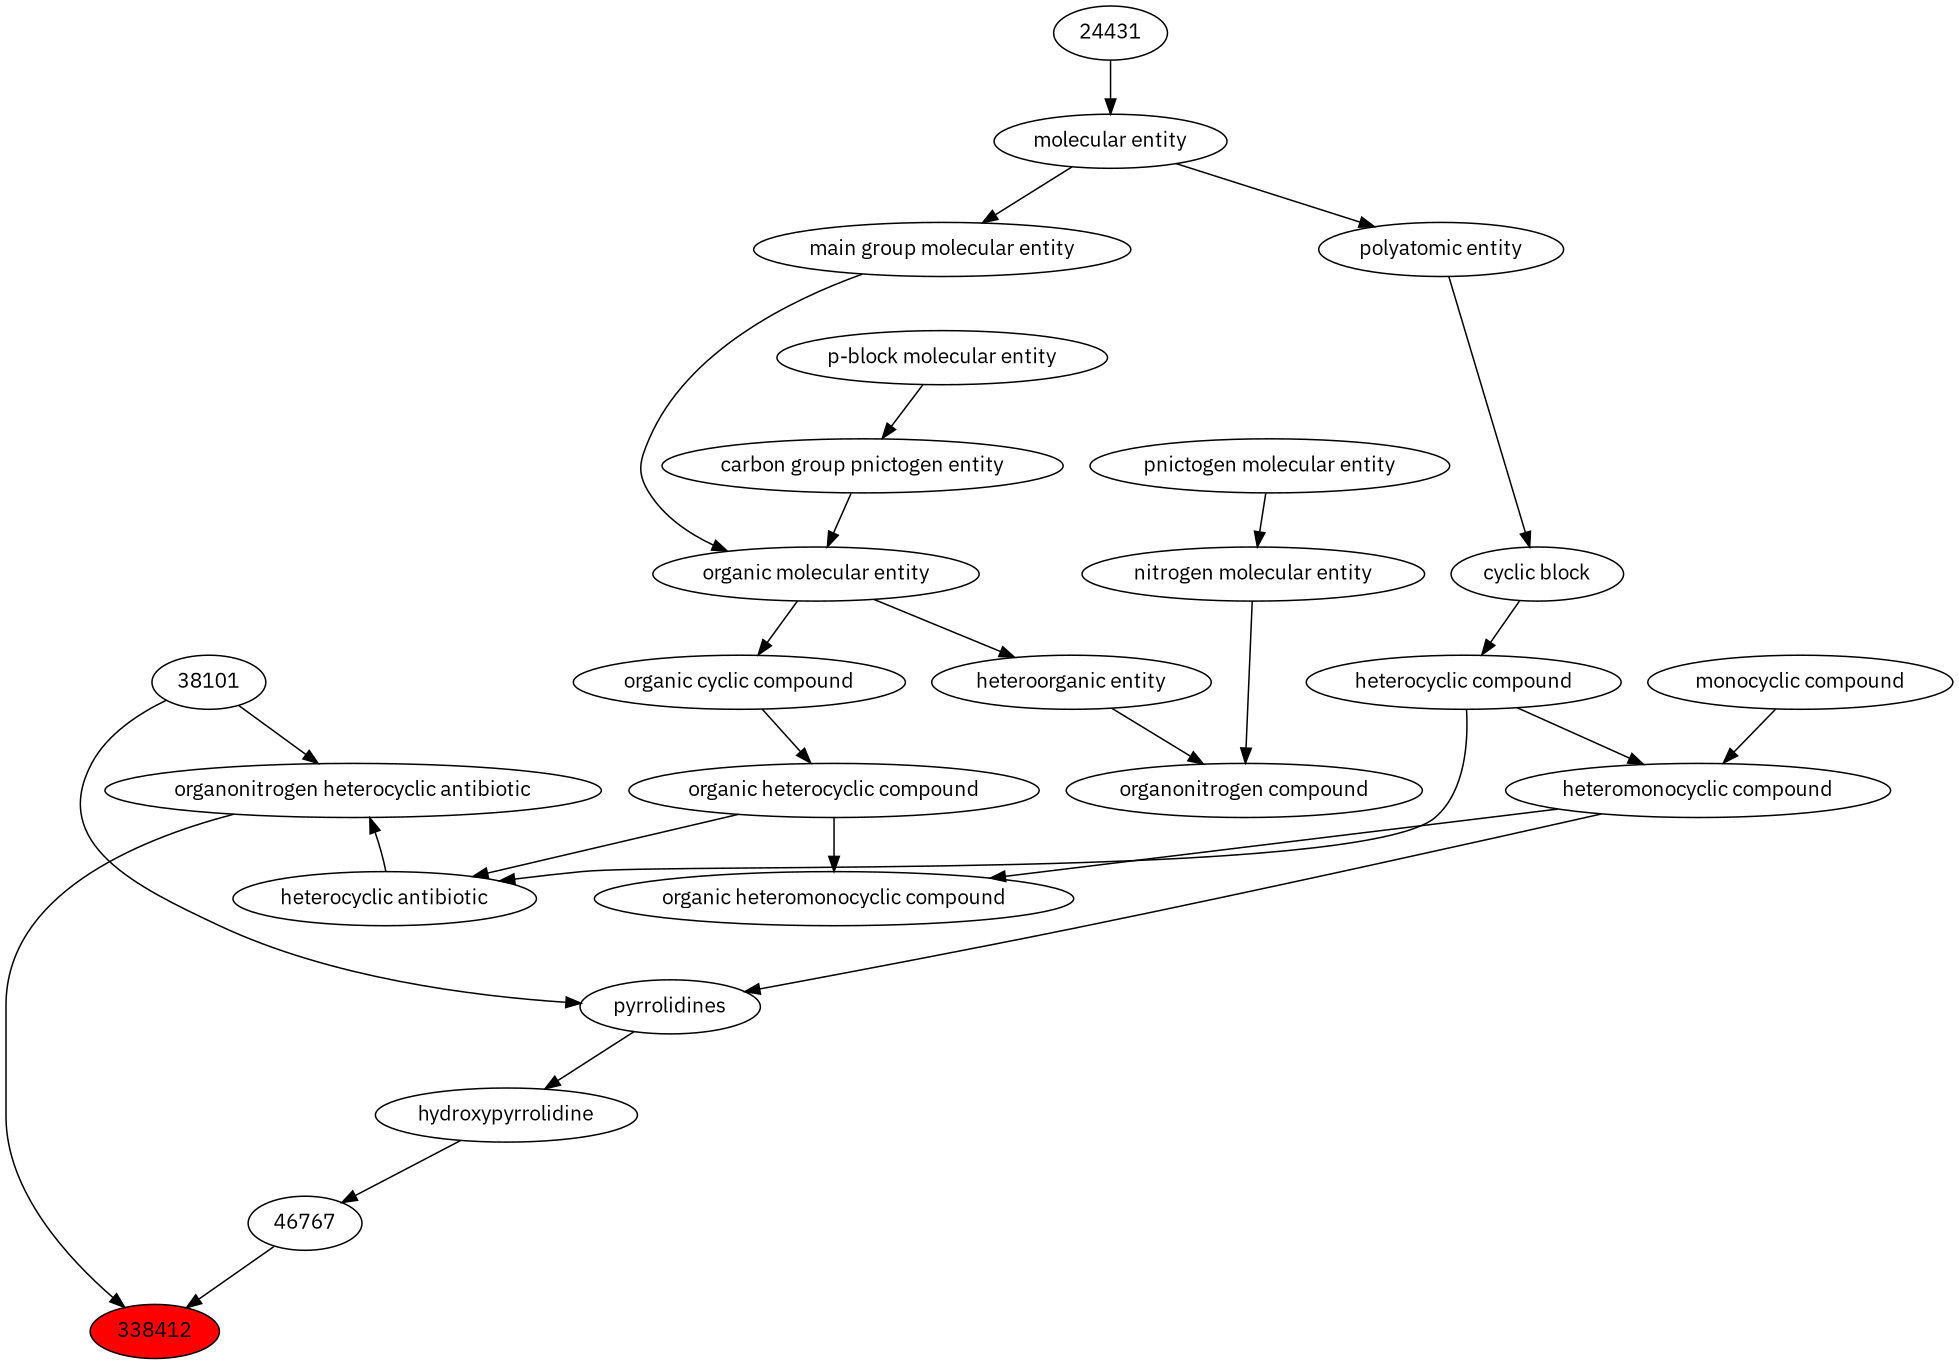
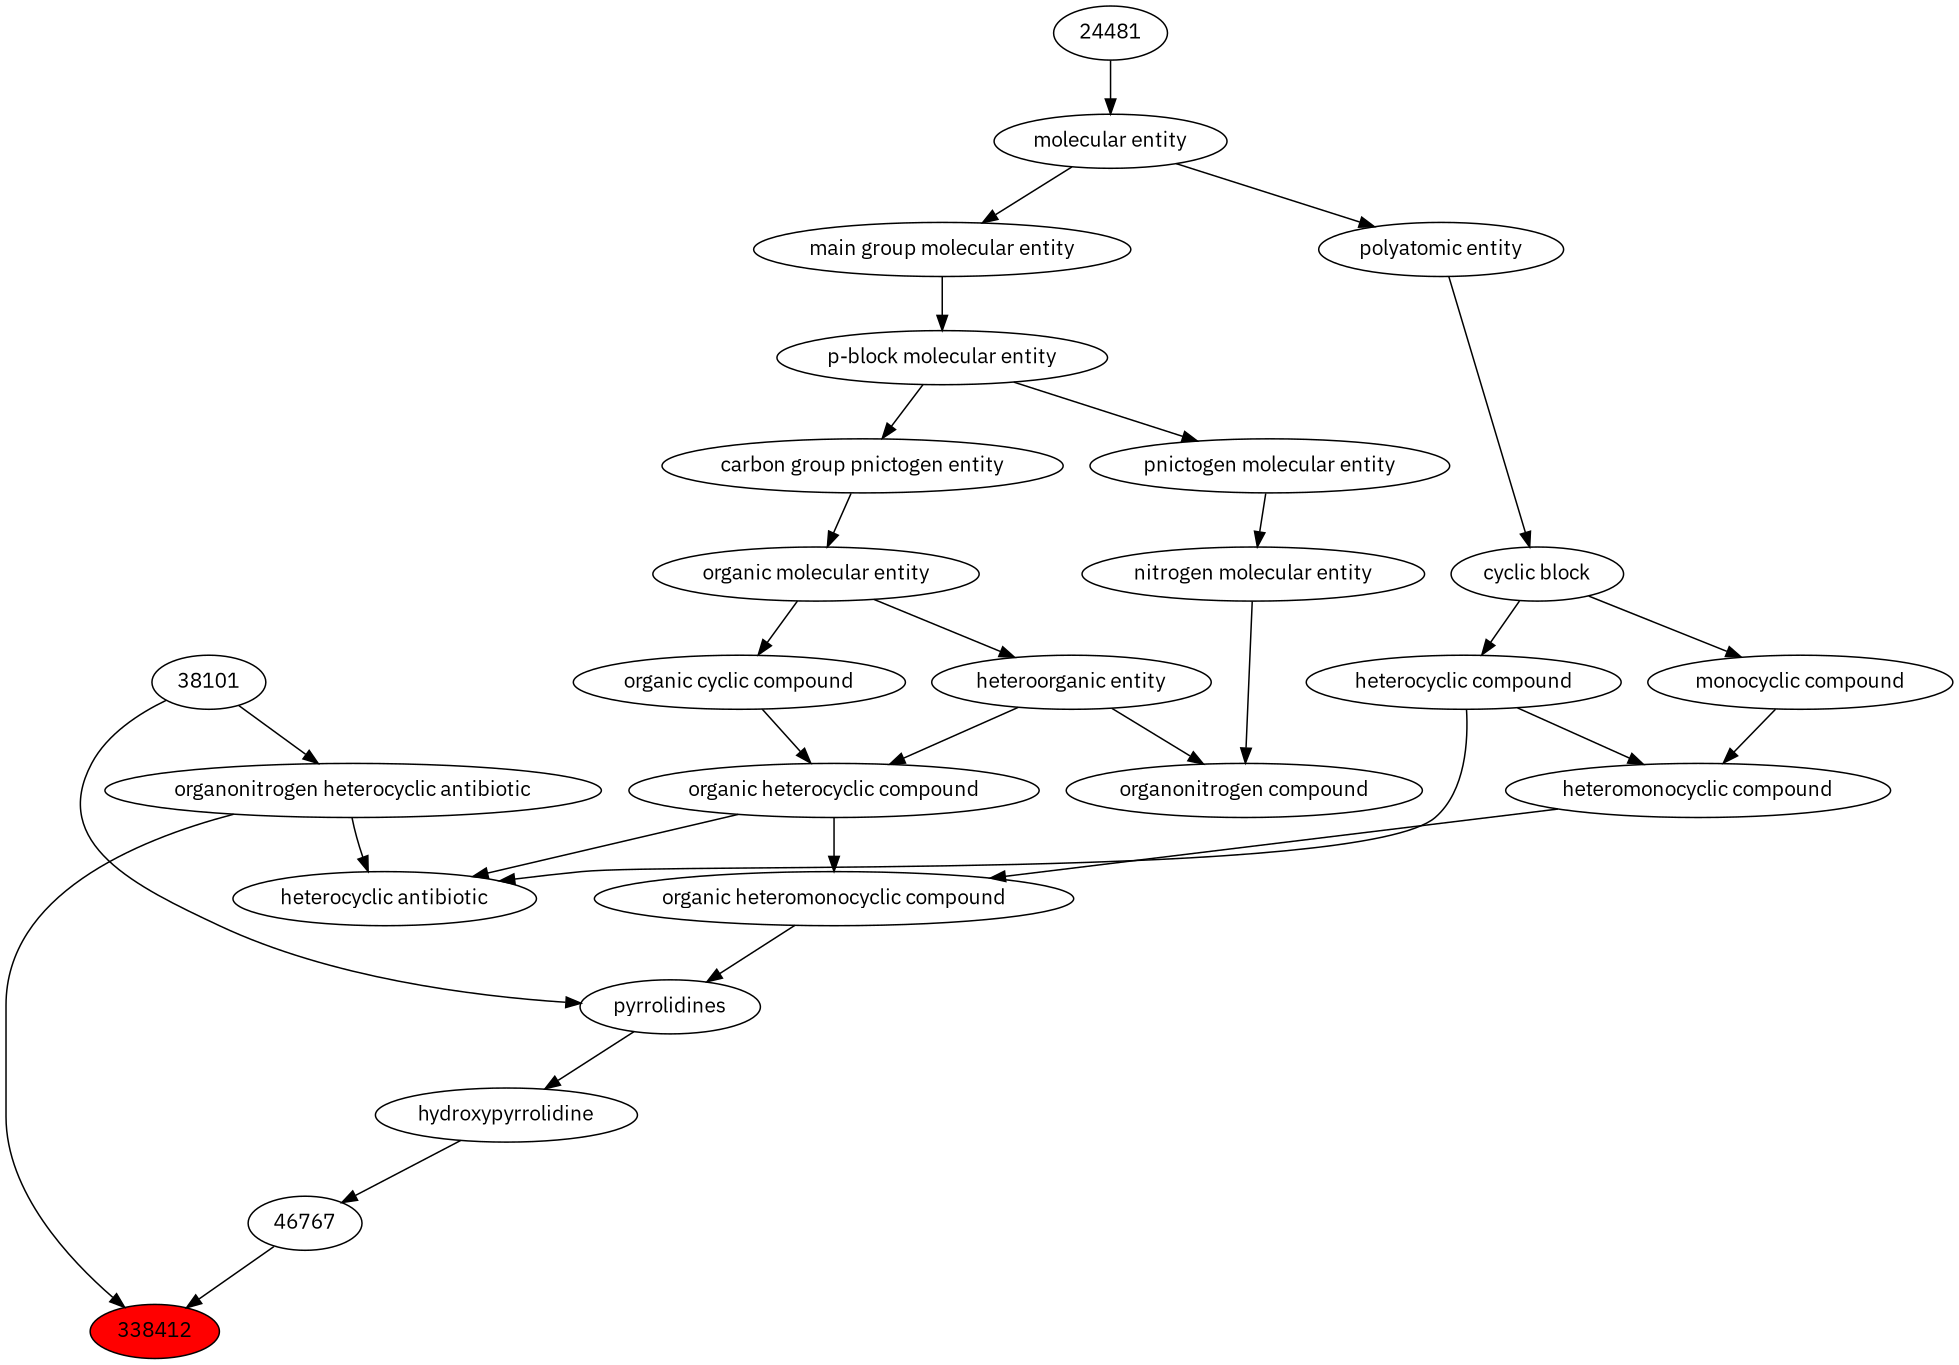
(1111, 33) -> (1111, 33)
(686, 382) -> (942, 296)
none -> (1098, 409)
none -> (1658, 624)
none -> (961, 733)
(381, 852) -> (357, 838)
(1182, 906) -> (757, 949)
